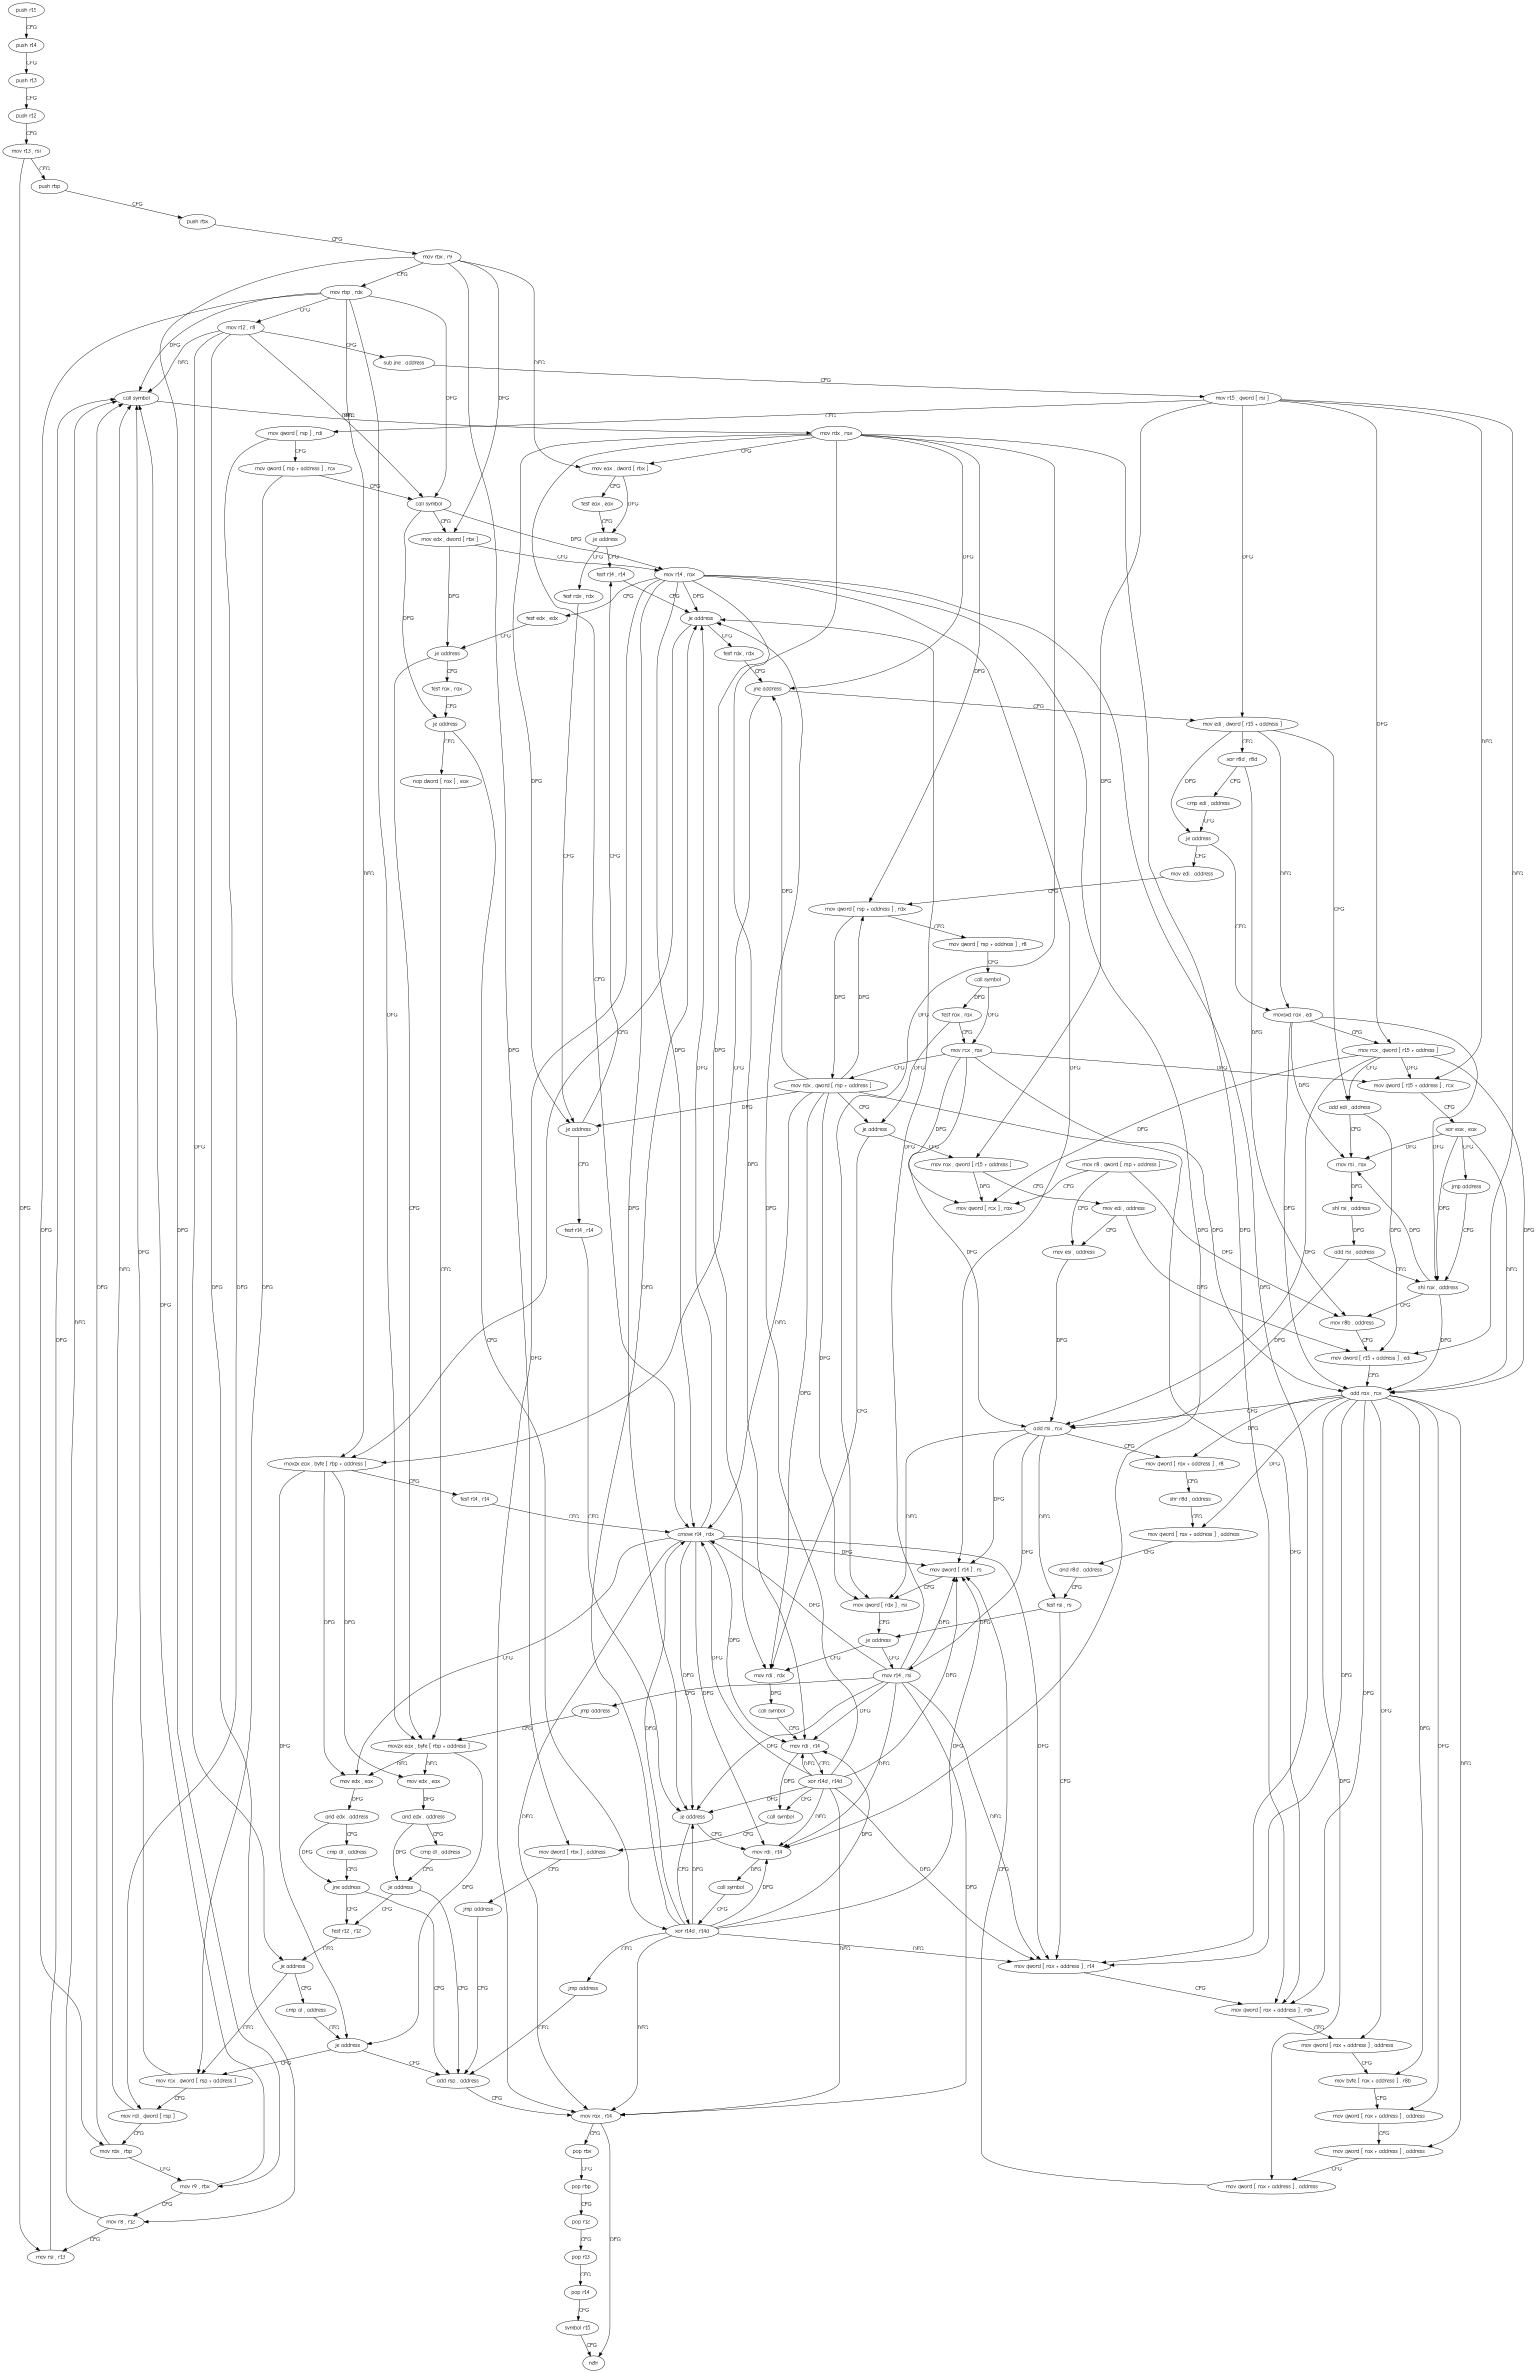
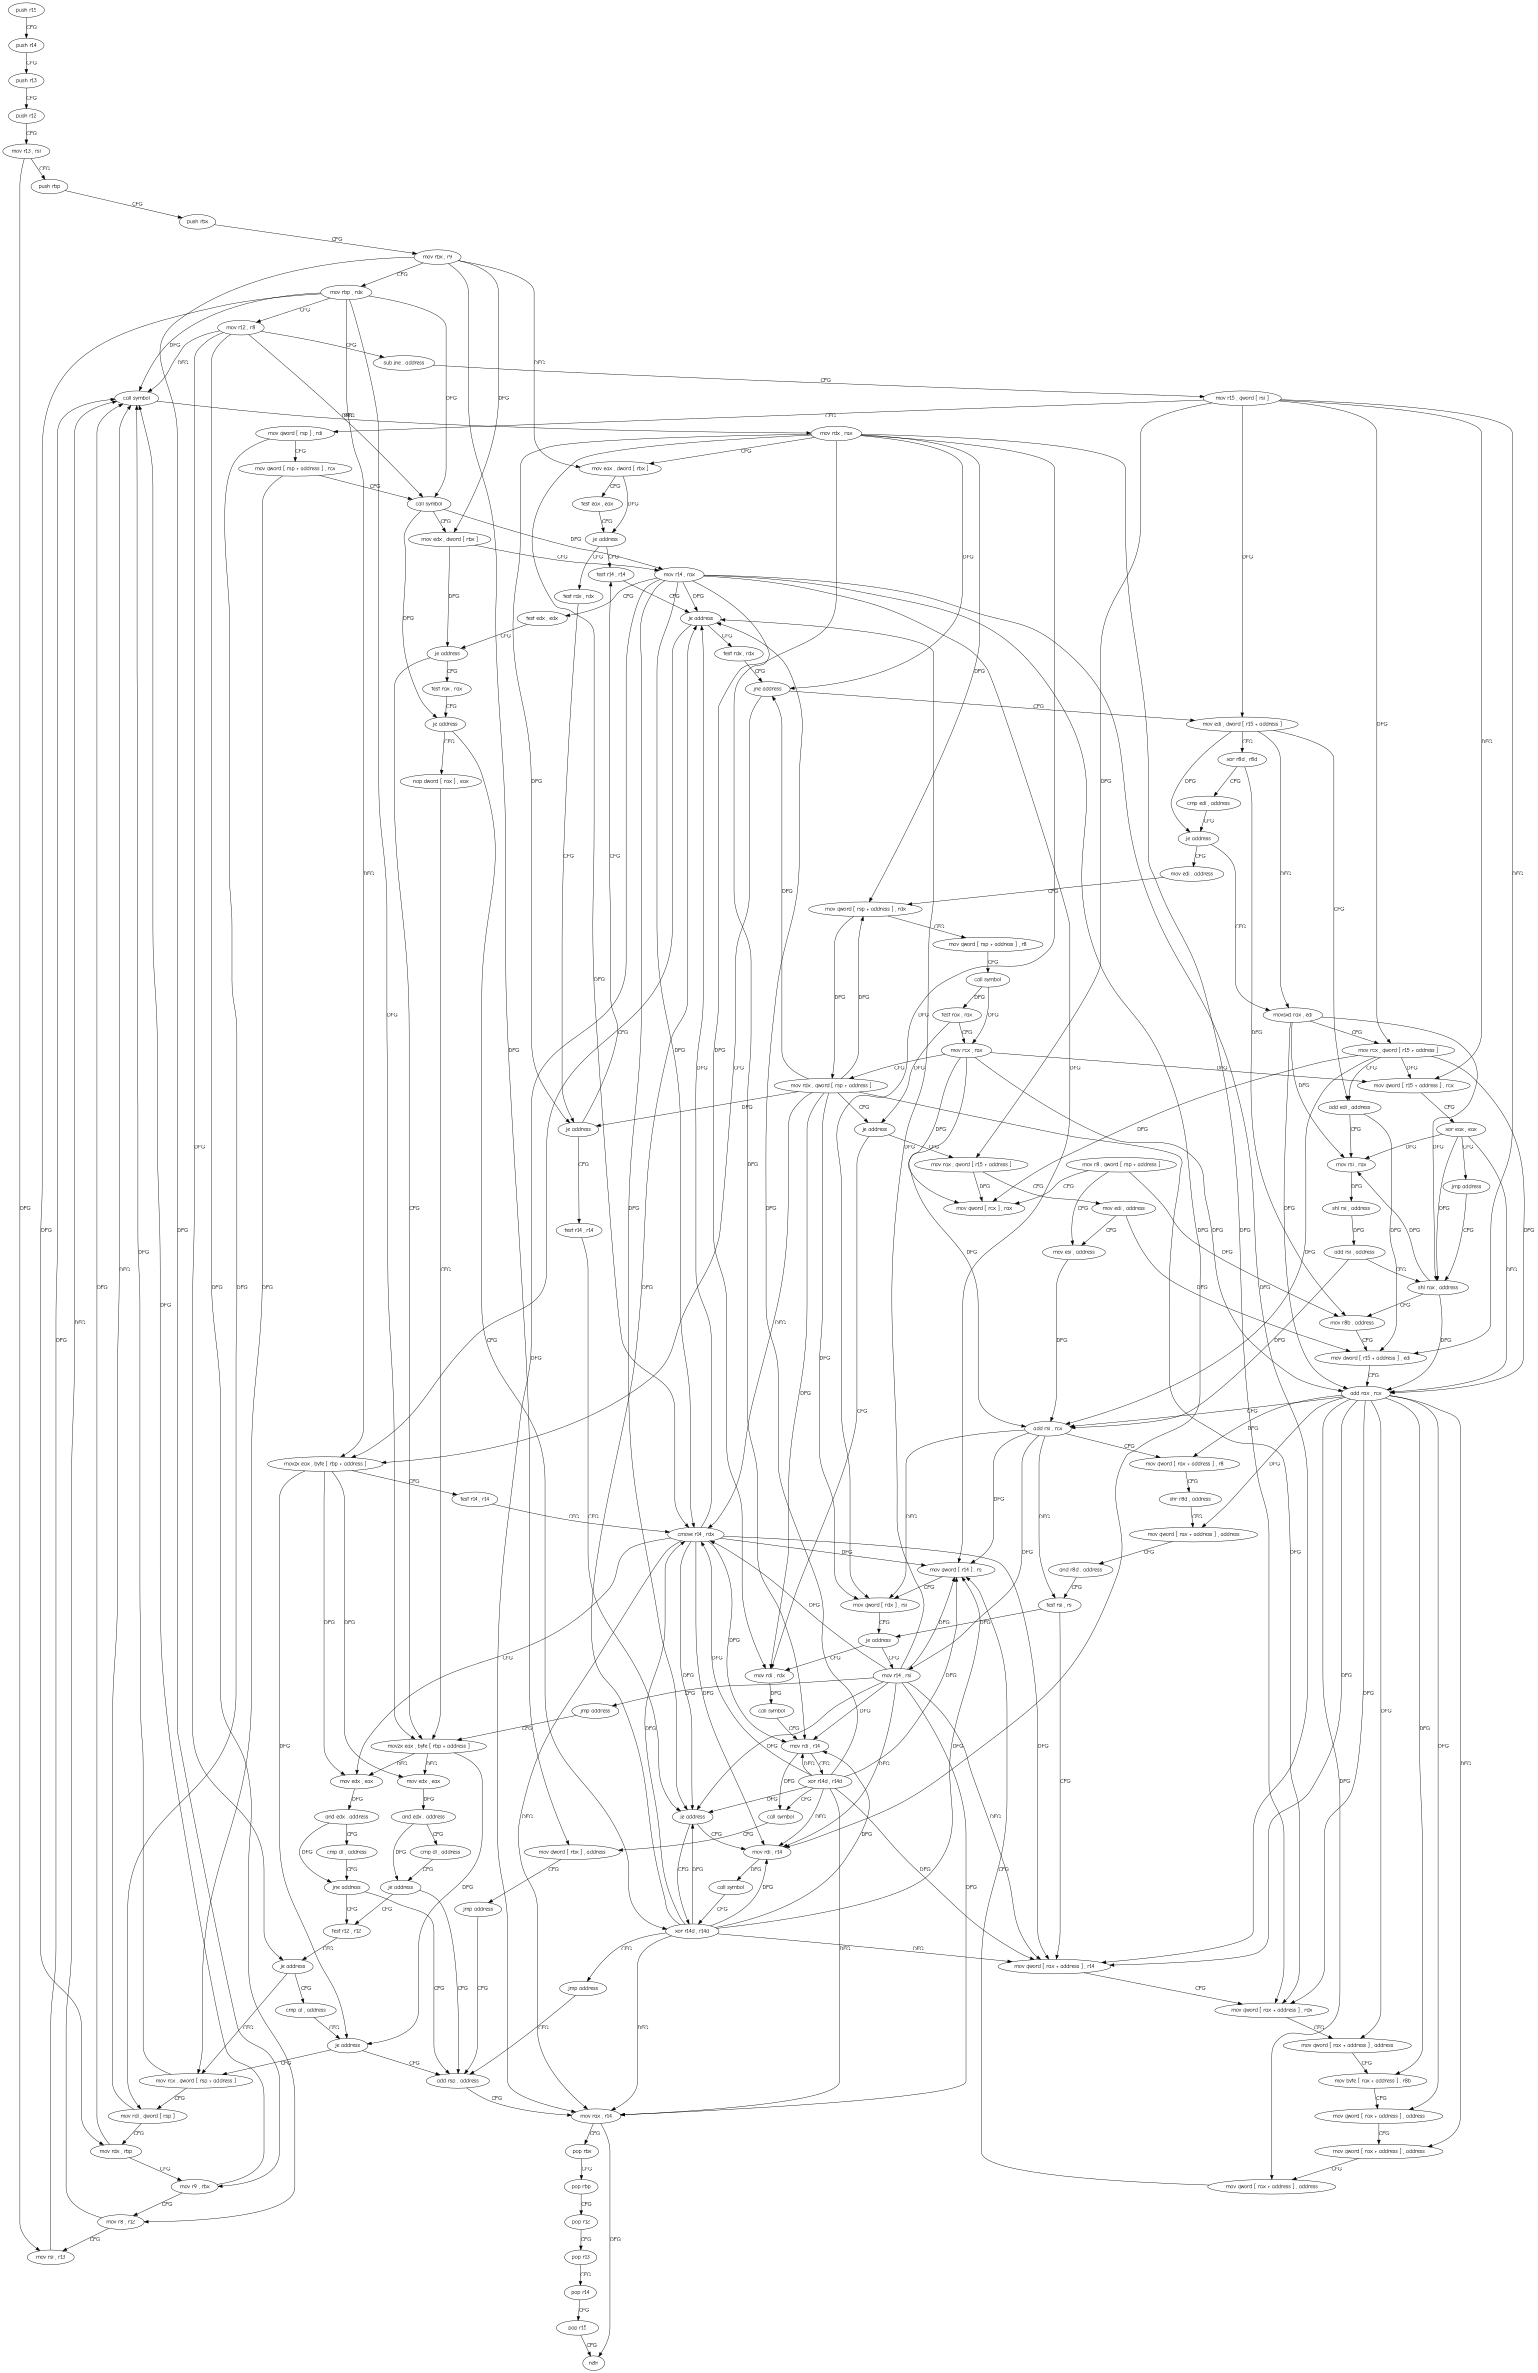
(600, 980) -> (600, 980)
(578, 2328) -> (578, 2328)
